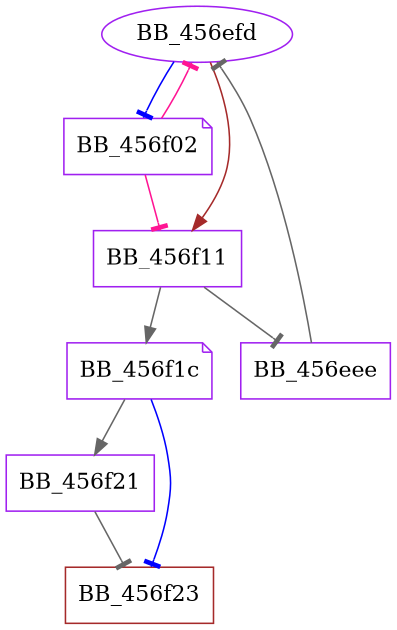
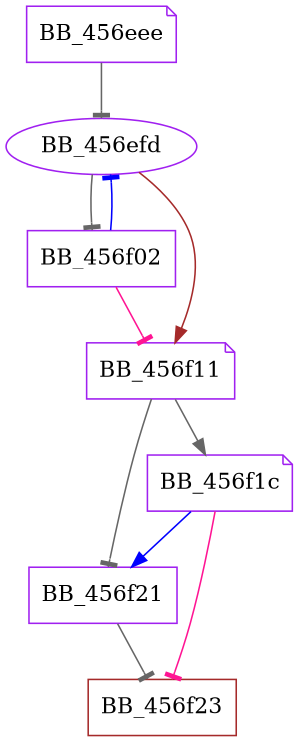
(160, 86) -> (91, 198)
(176, 95) -> (112, 206)
(138, 146) -> (101, 259)
(168, 259) -> (161, 371)
(238, 313) -> (128, 478)
(316, 371) -> (101, 34)
(114, 420) -> (167, 534)
(170, 479) -> (198, 593)
